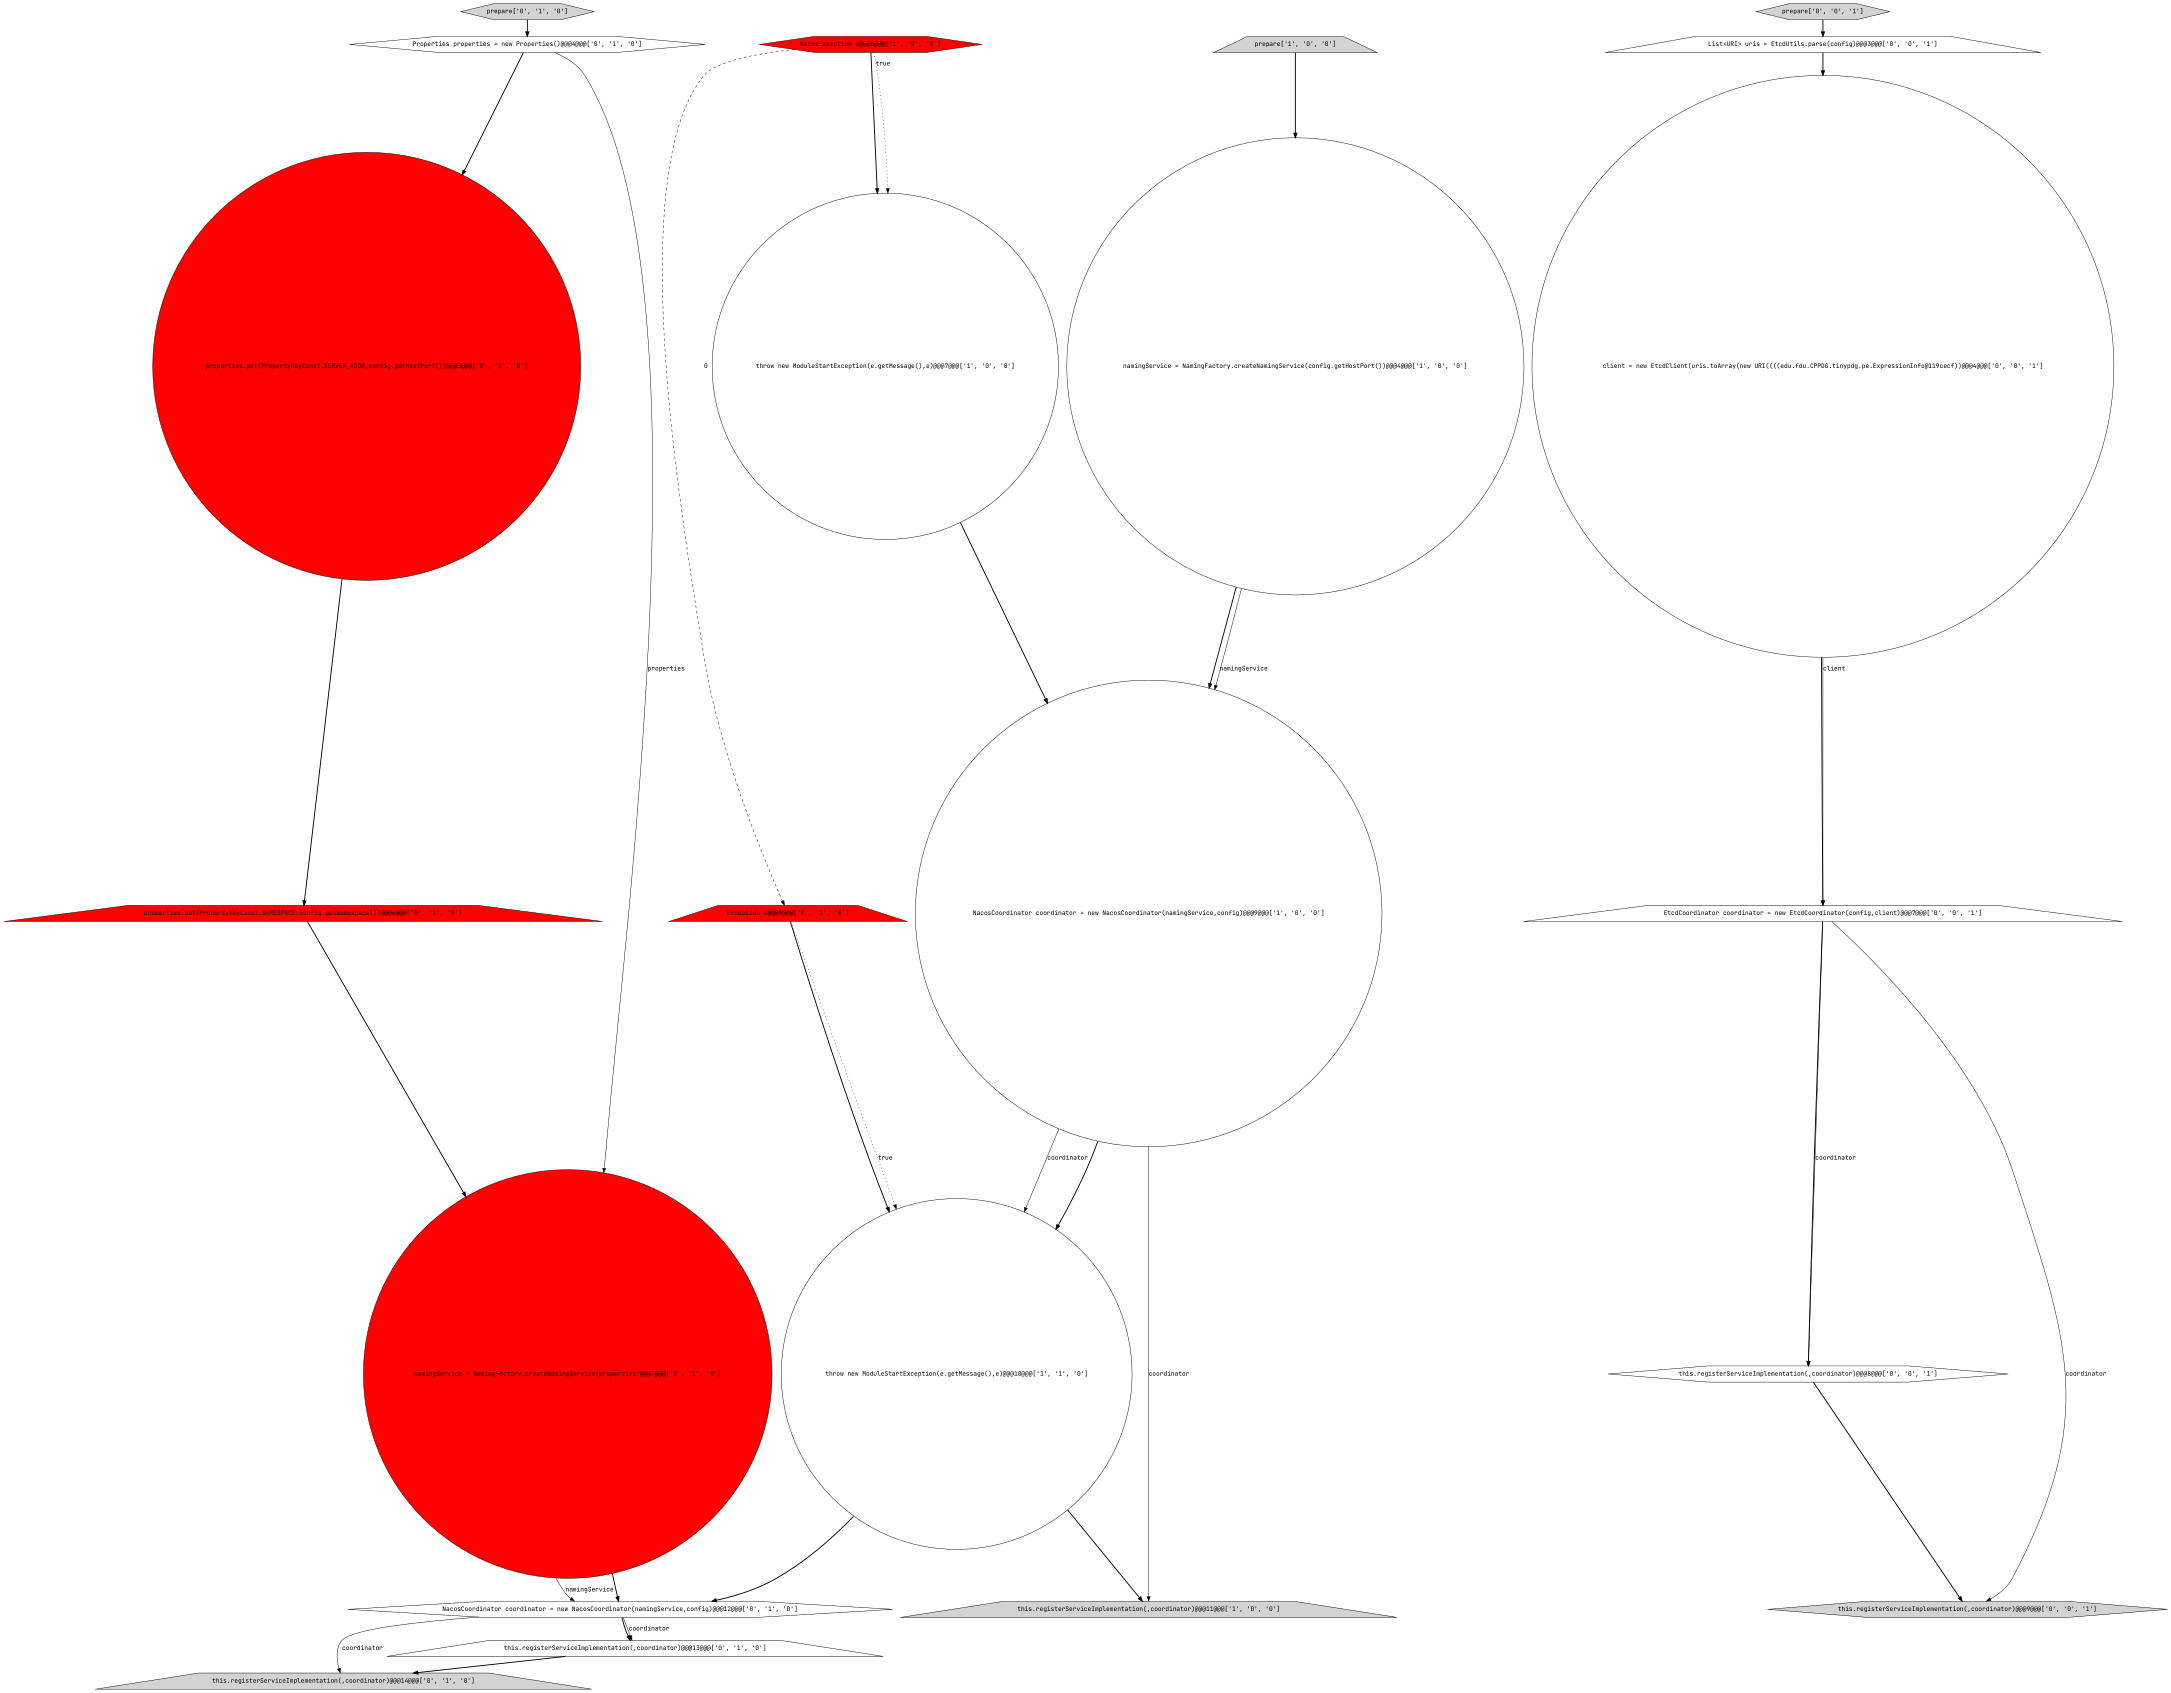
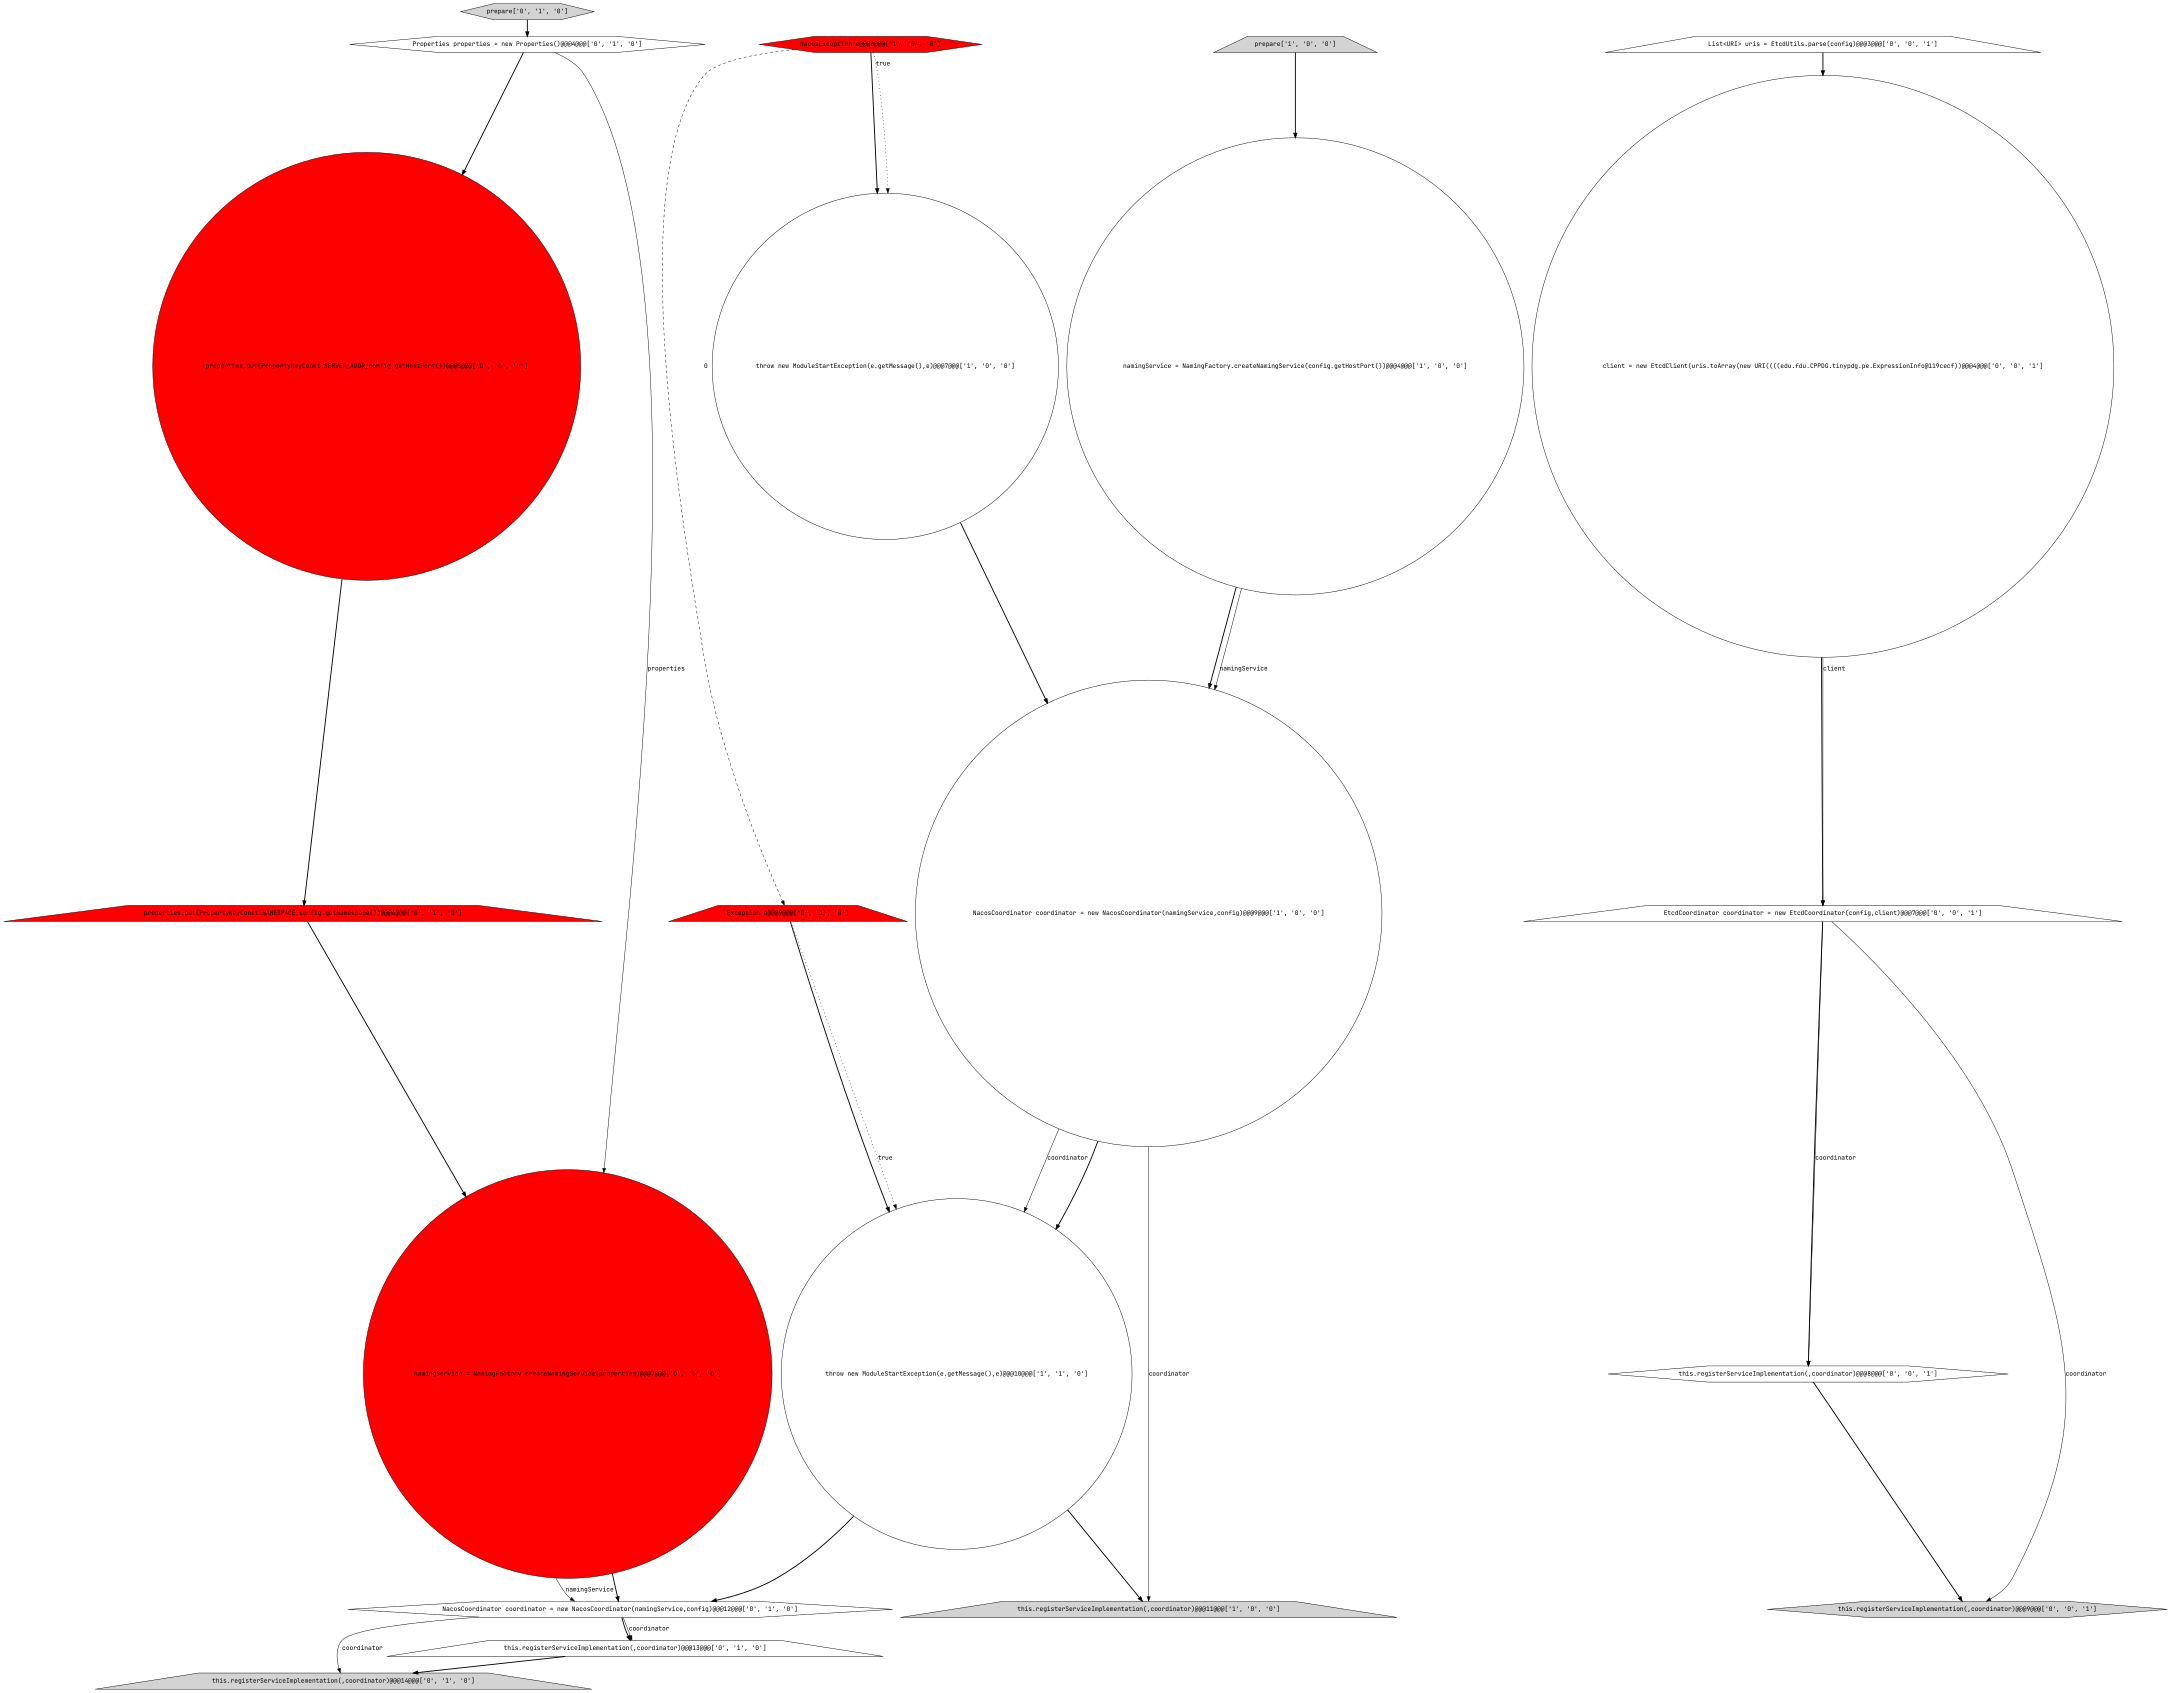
(1823, 12) -> none
